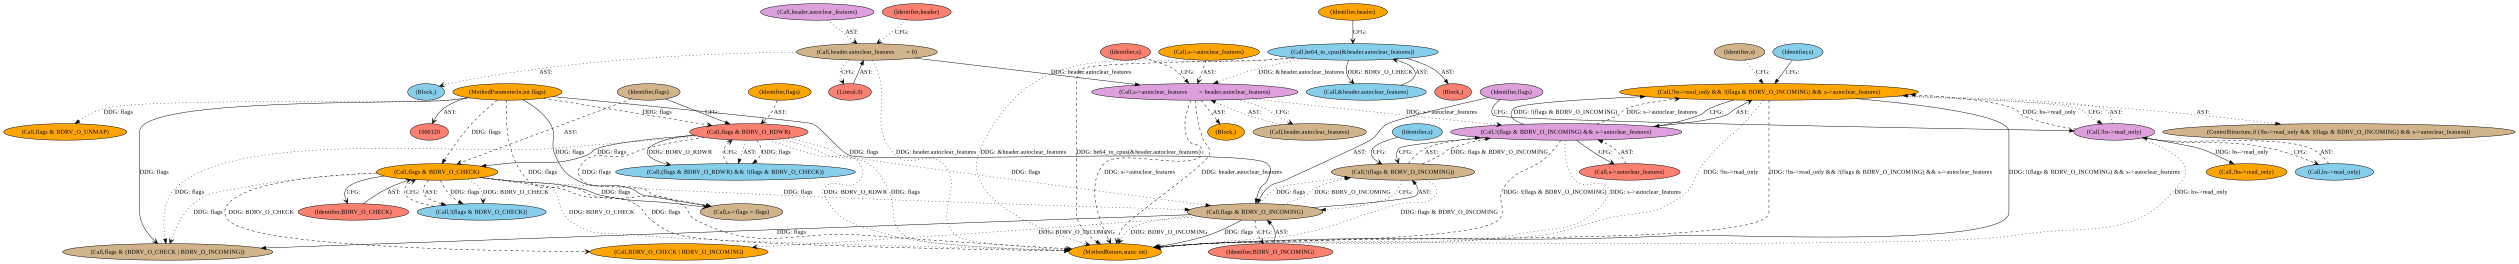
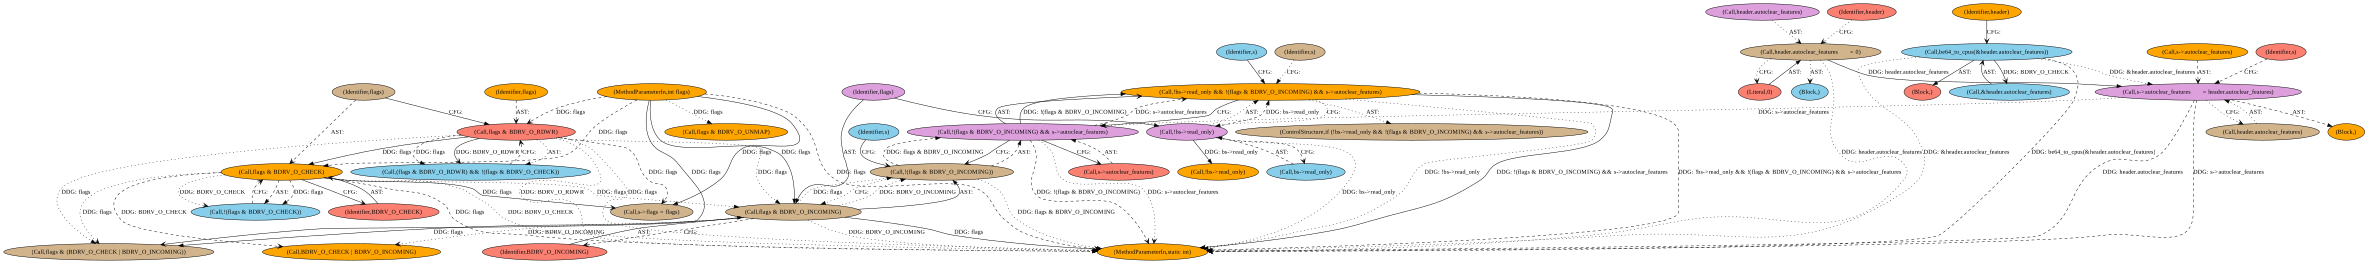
(429, 132) -> none
(1115, 252) -> (1152, 252)
